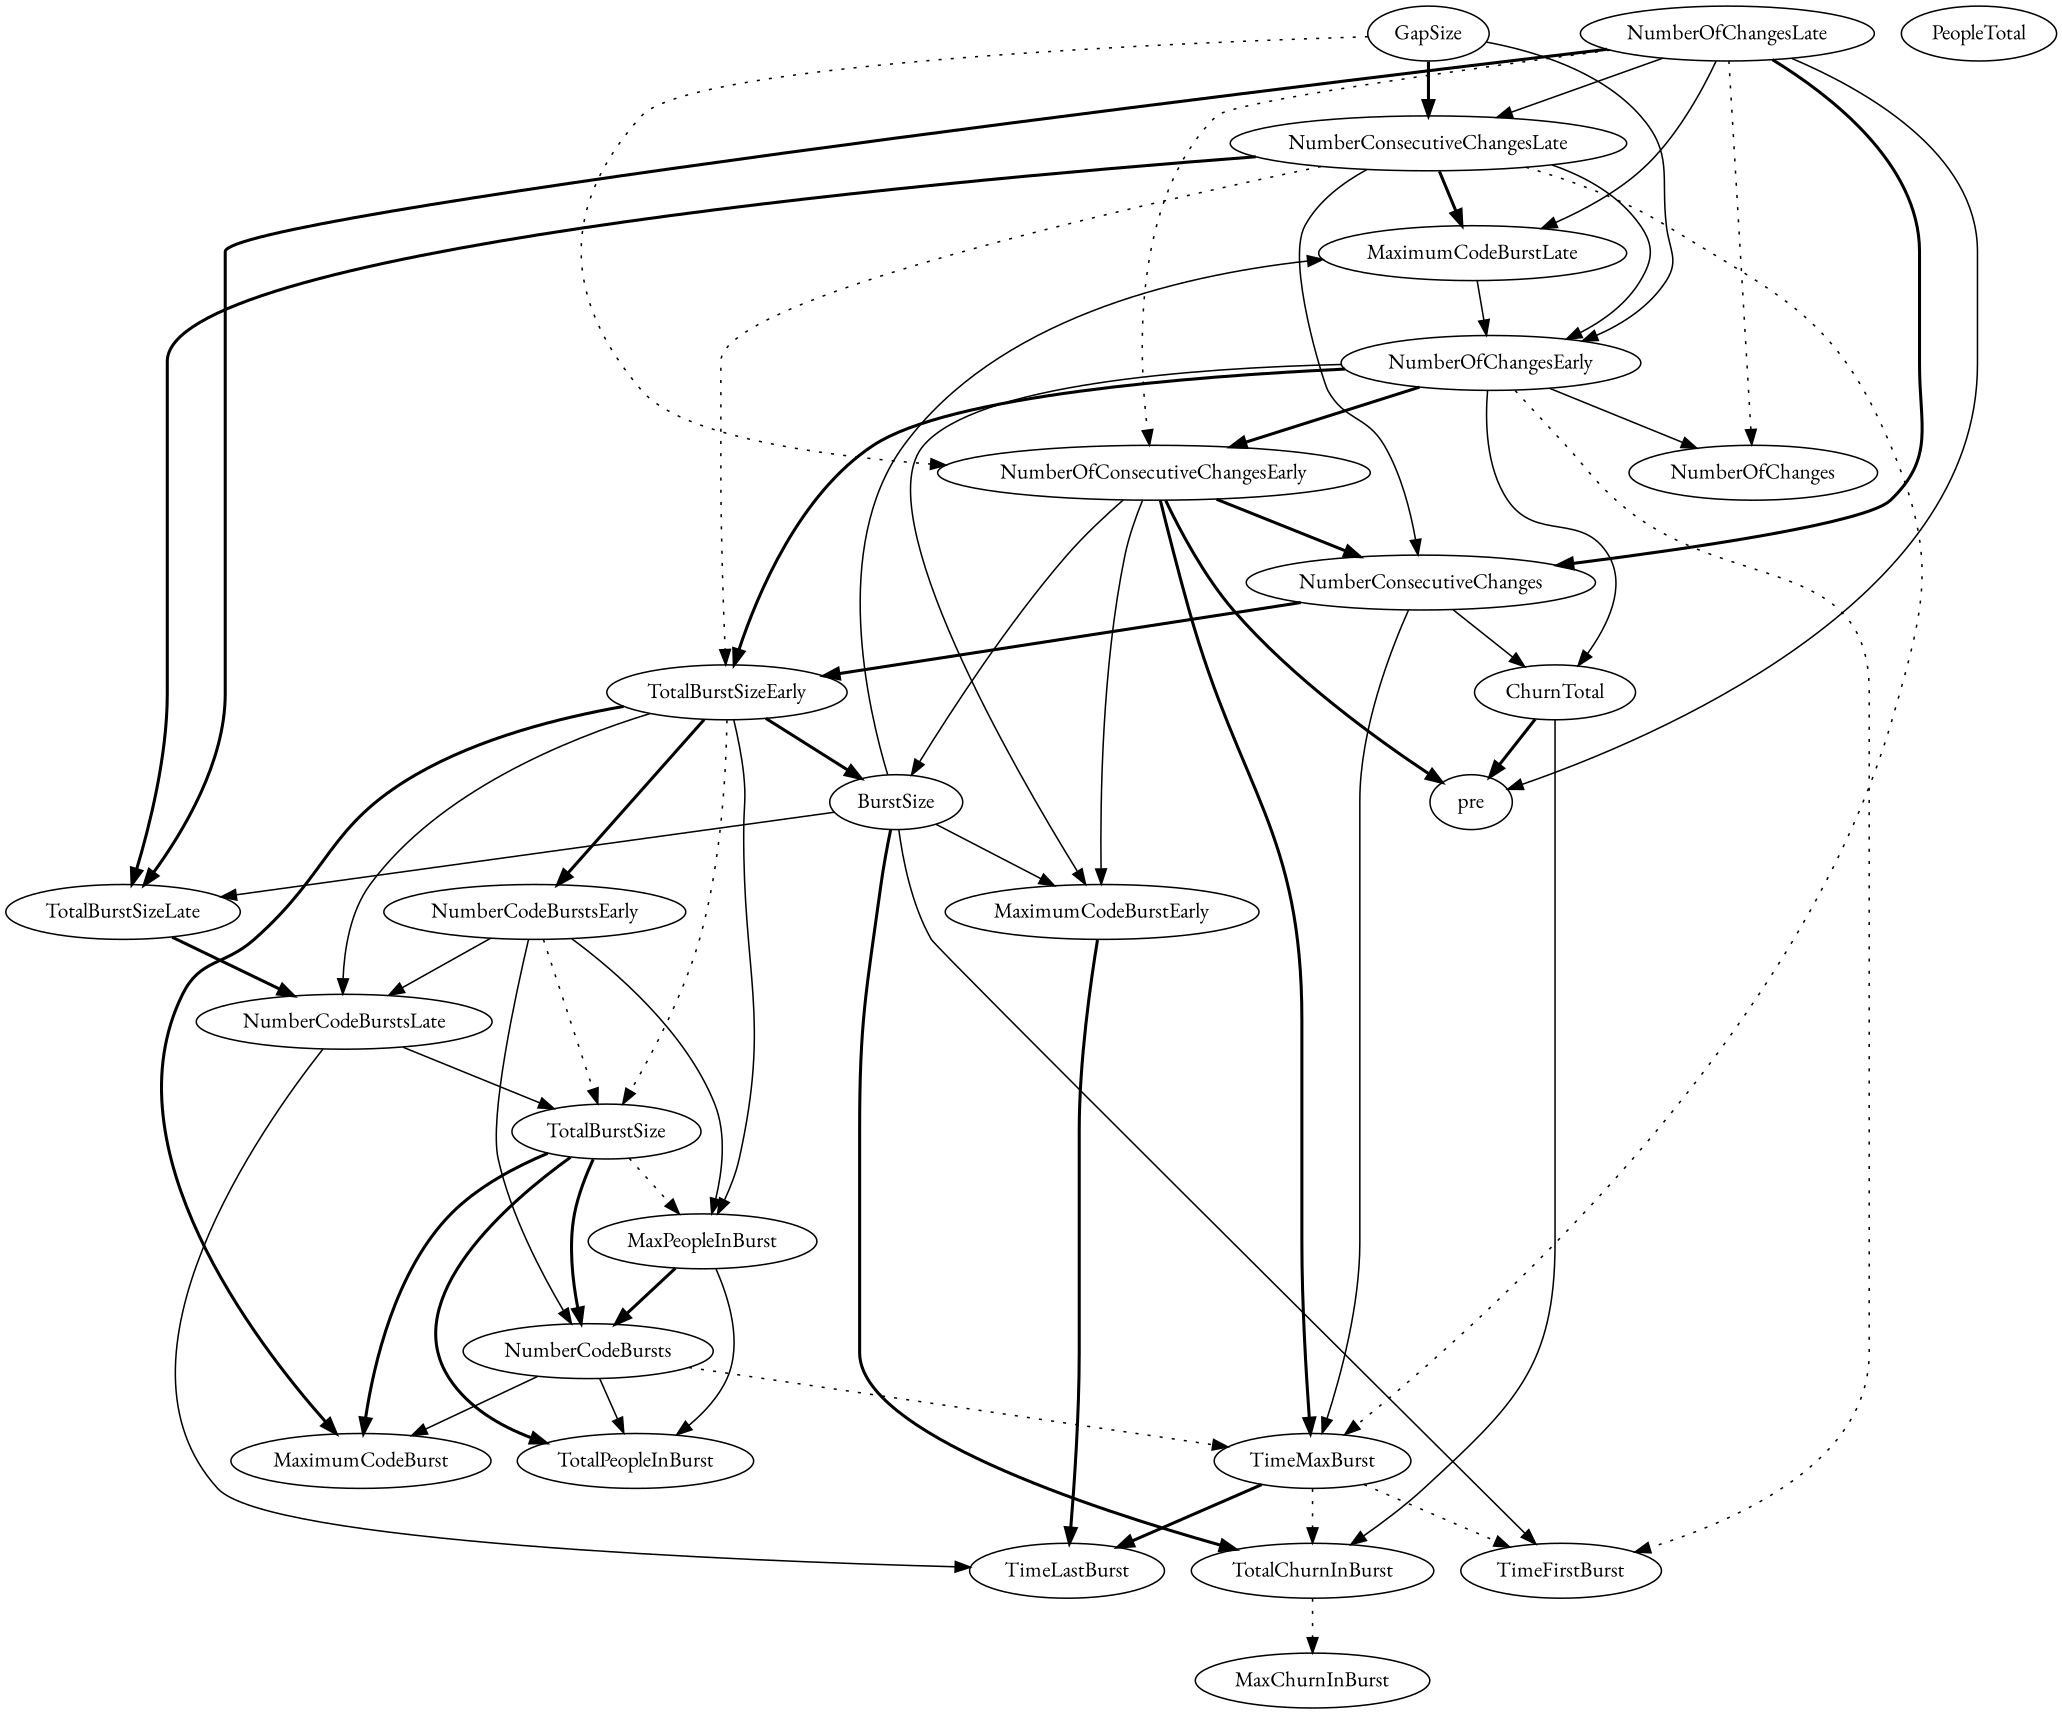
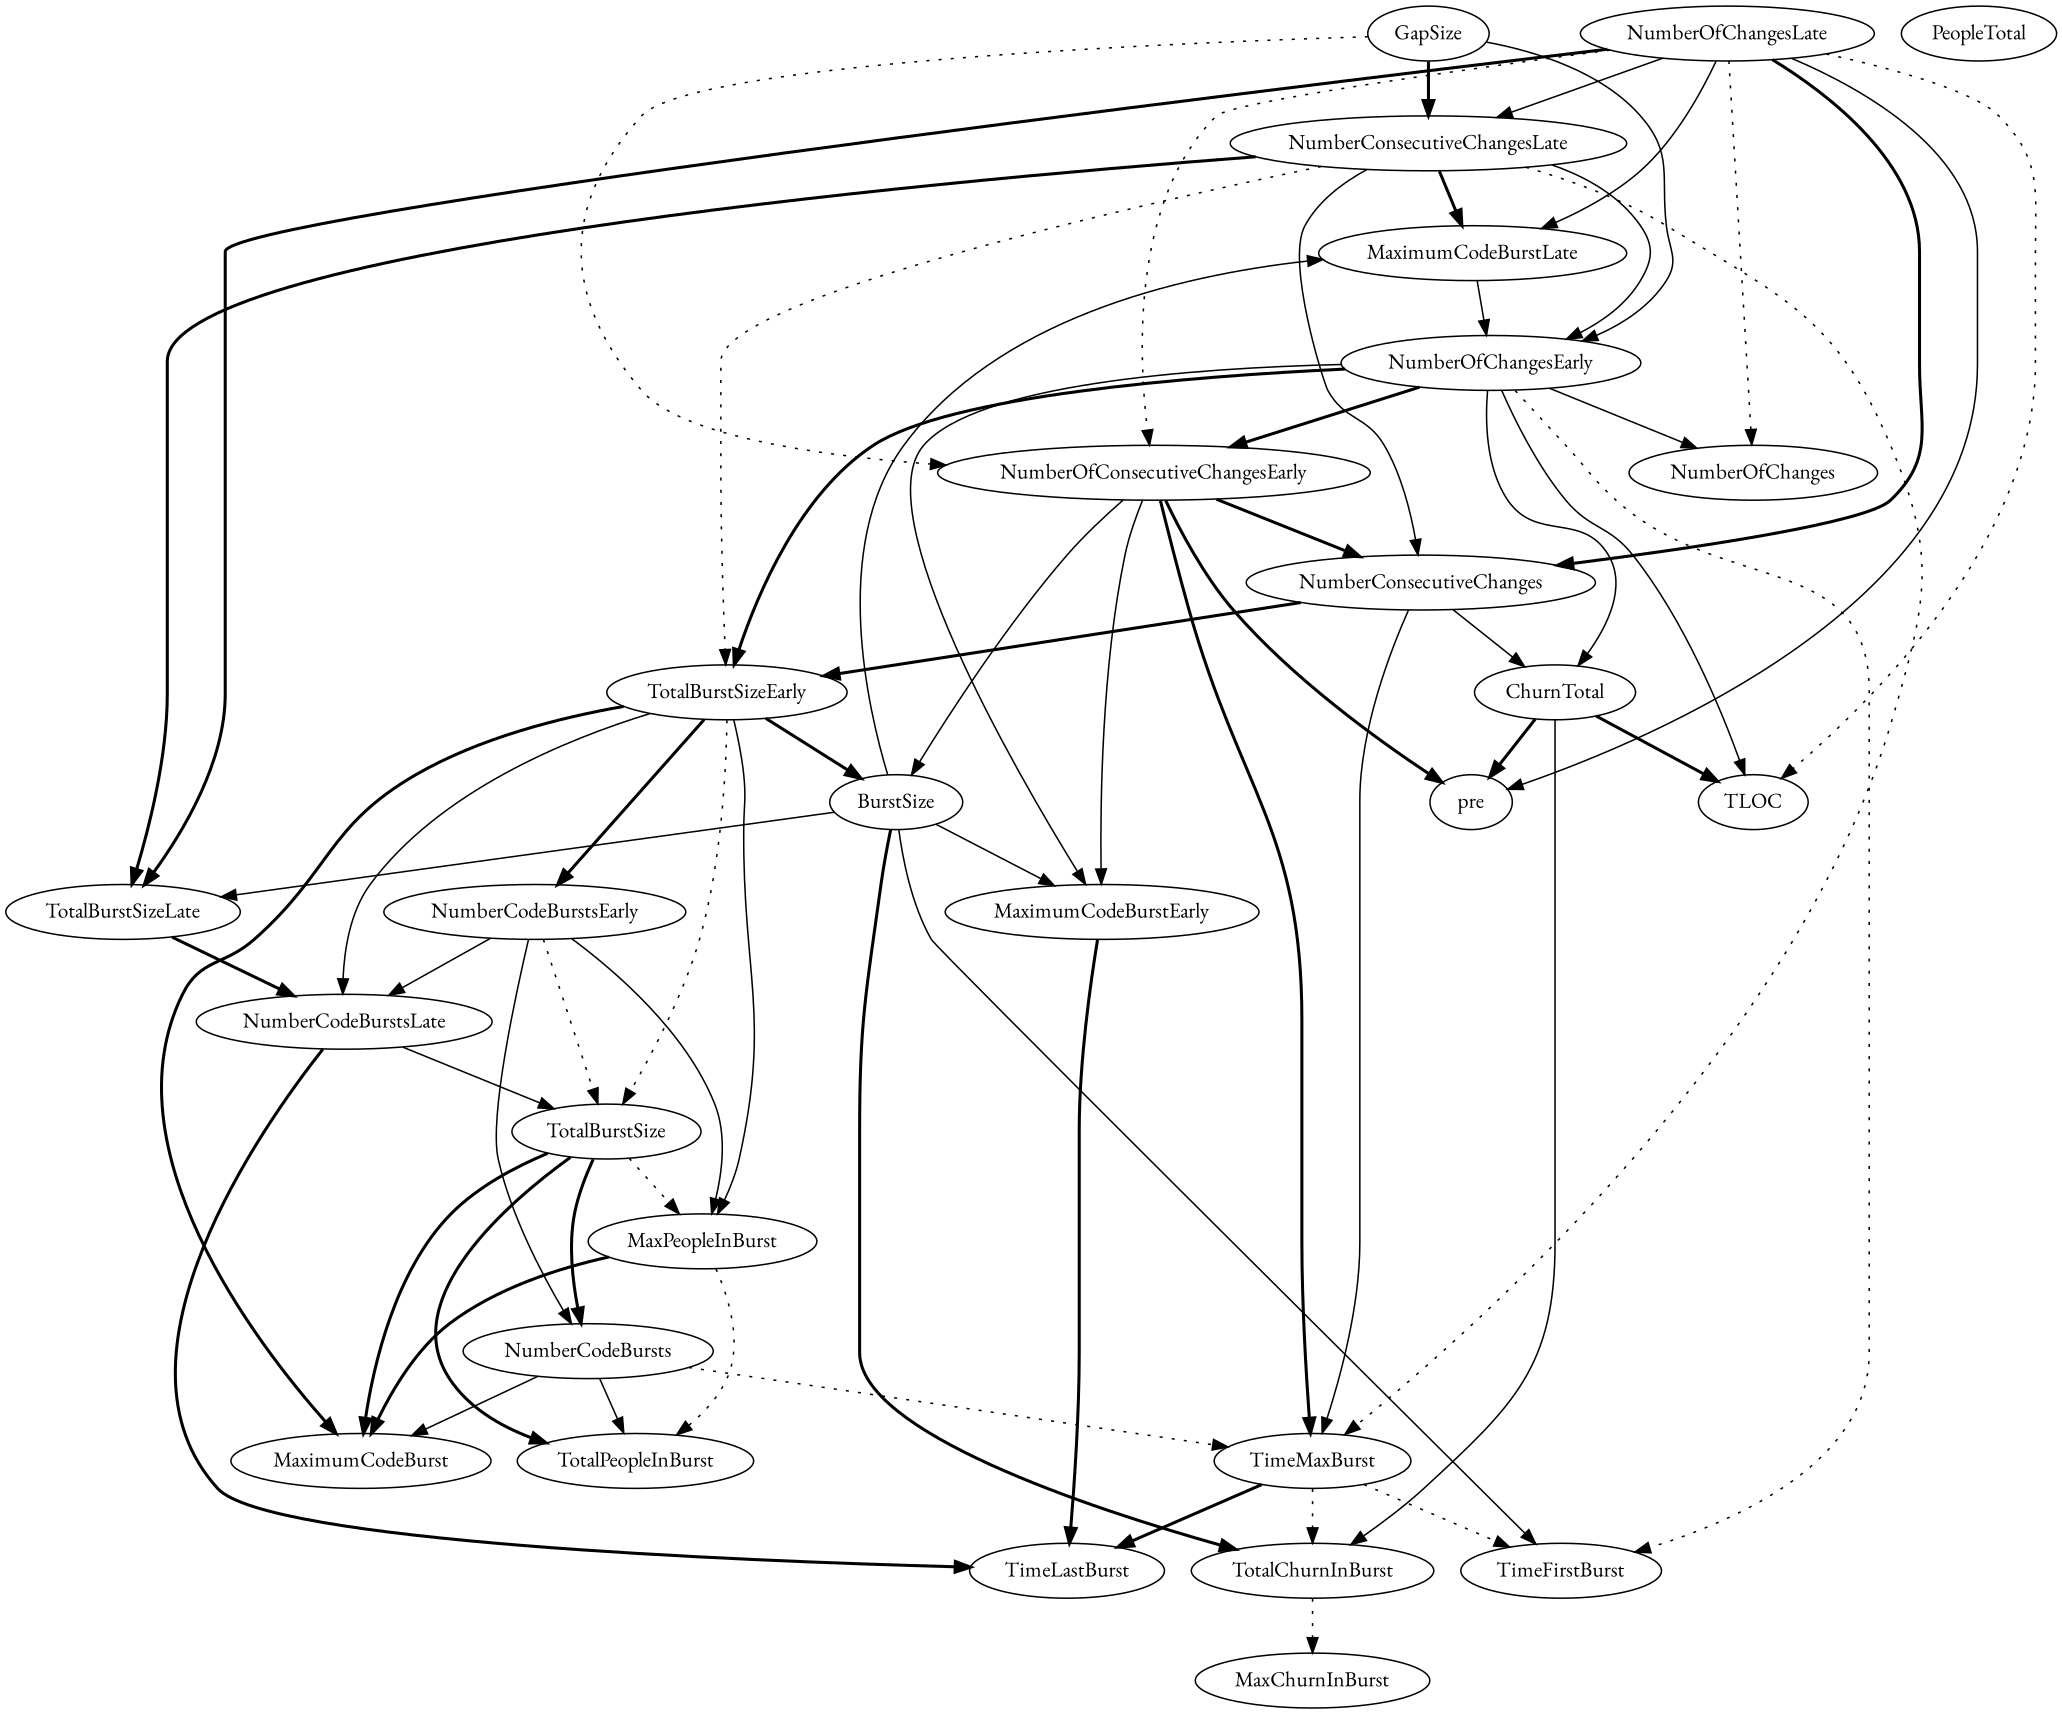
none -> (1753, 802)
(651, 1291) -> (472, 1309)
(733, 1353) -> (733, 1353)
(341, 1525) -> (341, 1525)
